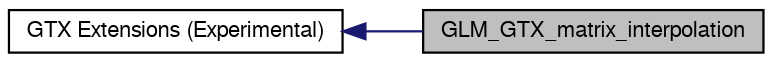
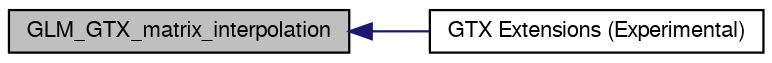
(394, 31) -> (401, 31)
